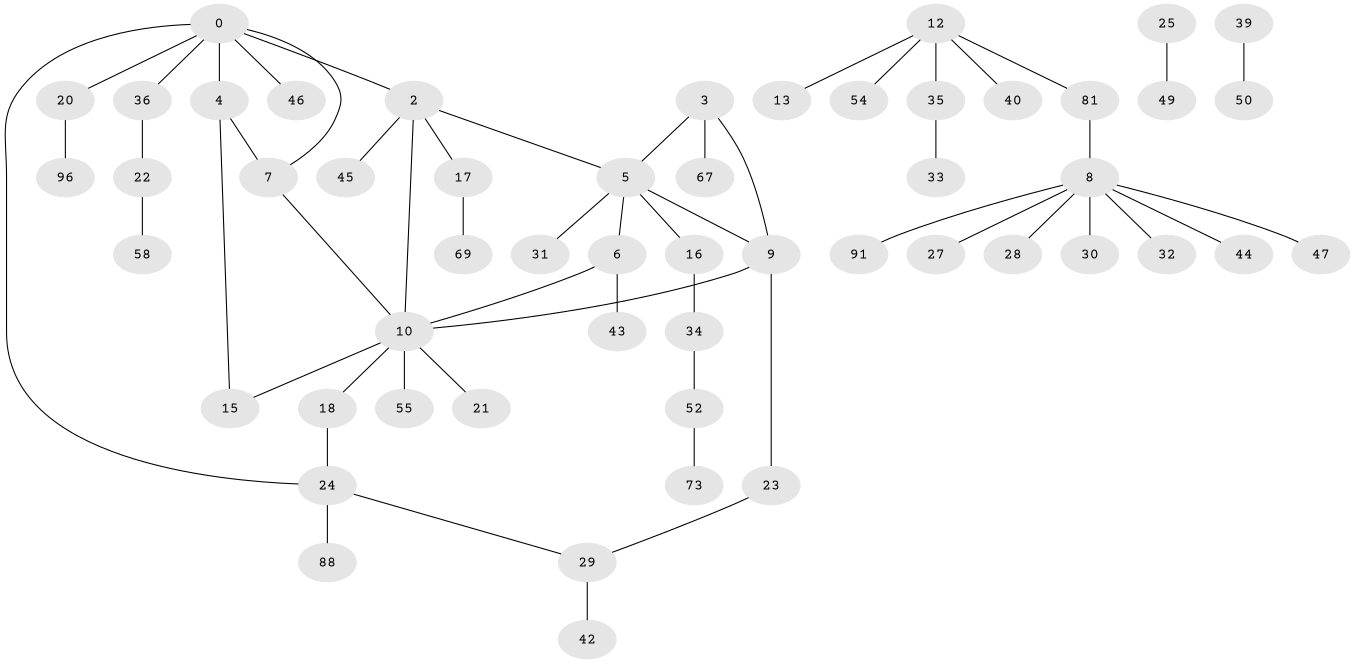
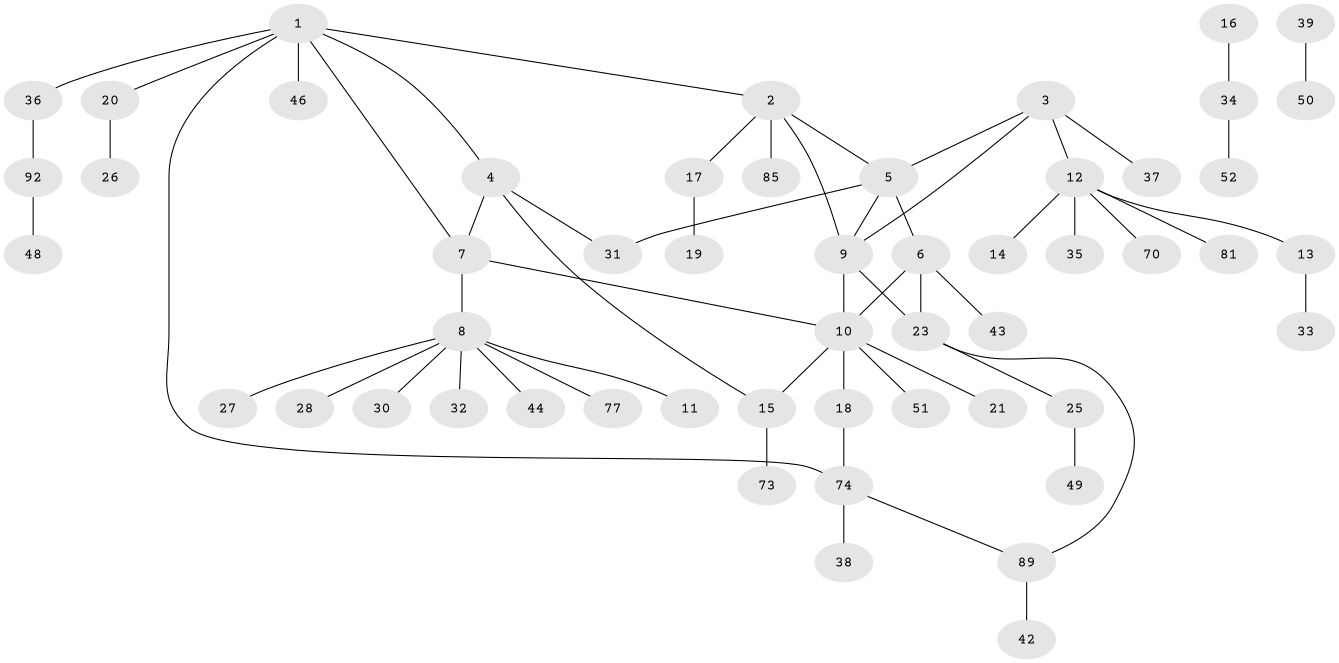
(219, 24) -> (298, 24)
(859, 101) -> (998, 255)
(1013, 101) -> (1152, 255)
(936, 139) -> (1306, 293)
none -> (1060, 139)
(1090, 139) -> (462, 293)
(65, 178) -> (110, 178)
(142, 178) -> (33, 178)
(346, 178) -> (771, 178)
(705, 178) -> (1152, 178)
(409, 216) -> (817, 174)
none -> (552, 216)
(660, 216) -> none
(142, 255) -> (33, 255)
(463, 255) -> (694, 255)
(859, 255) -> (690, 409)
(1321, 255) -> (613, 409)
none -> (921, 293)
none -> (998, 370)
(404, 409) -> (921, 409)
(694, 447) -> (767, 447)
(327, 486) -> (844, 486)
(327, 563) -> (844, 563)
(587, 563) -> (1027, 563)
